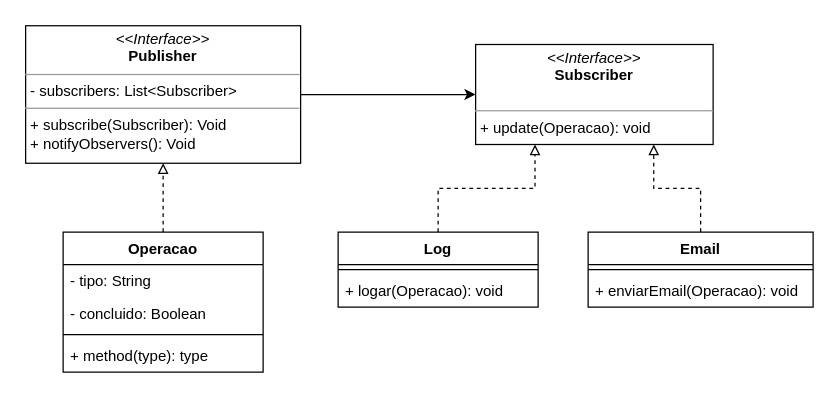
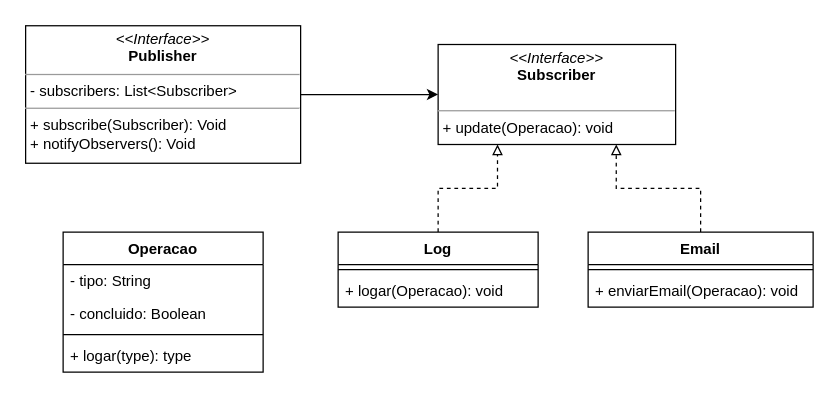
(594, 94) -> (557, 94)
(163, 203) -> none
(148, 356) -> (142, 356)
